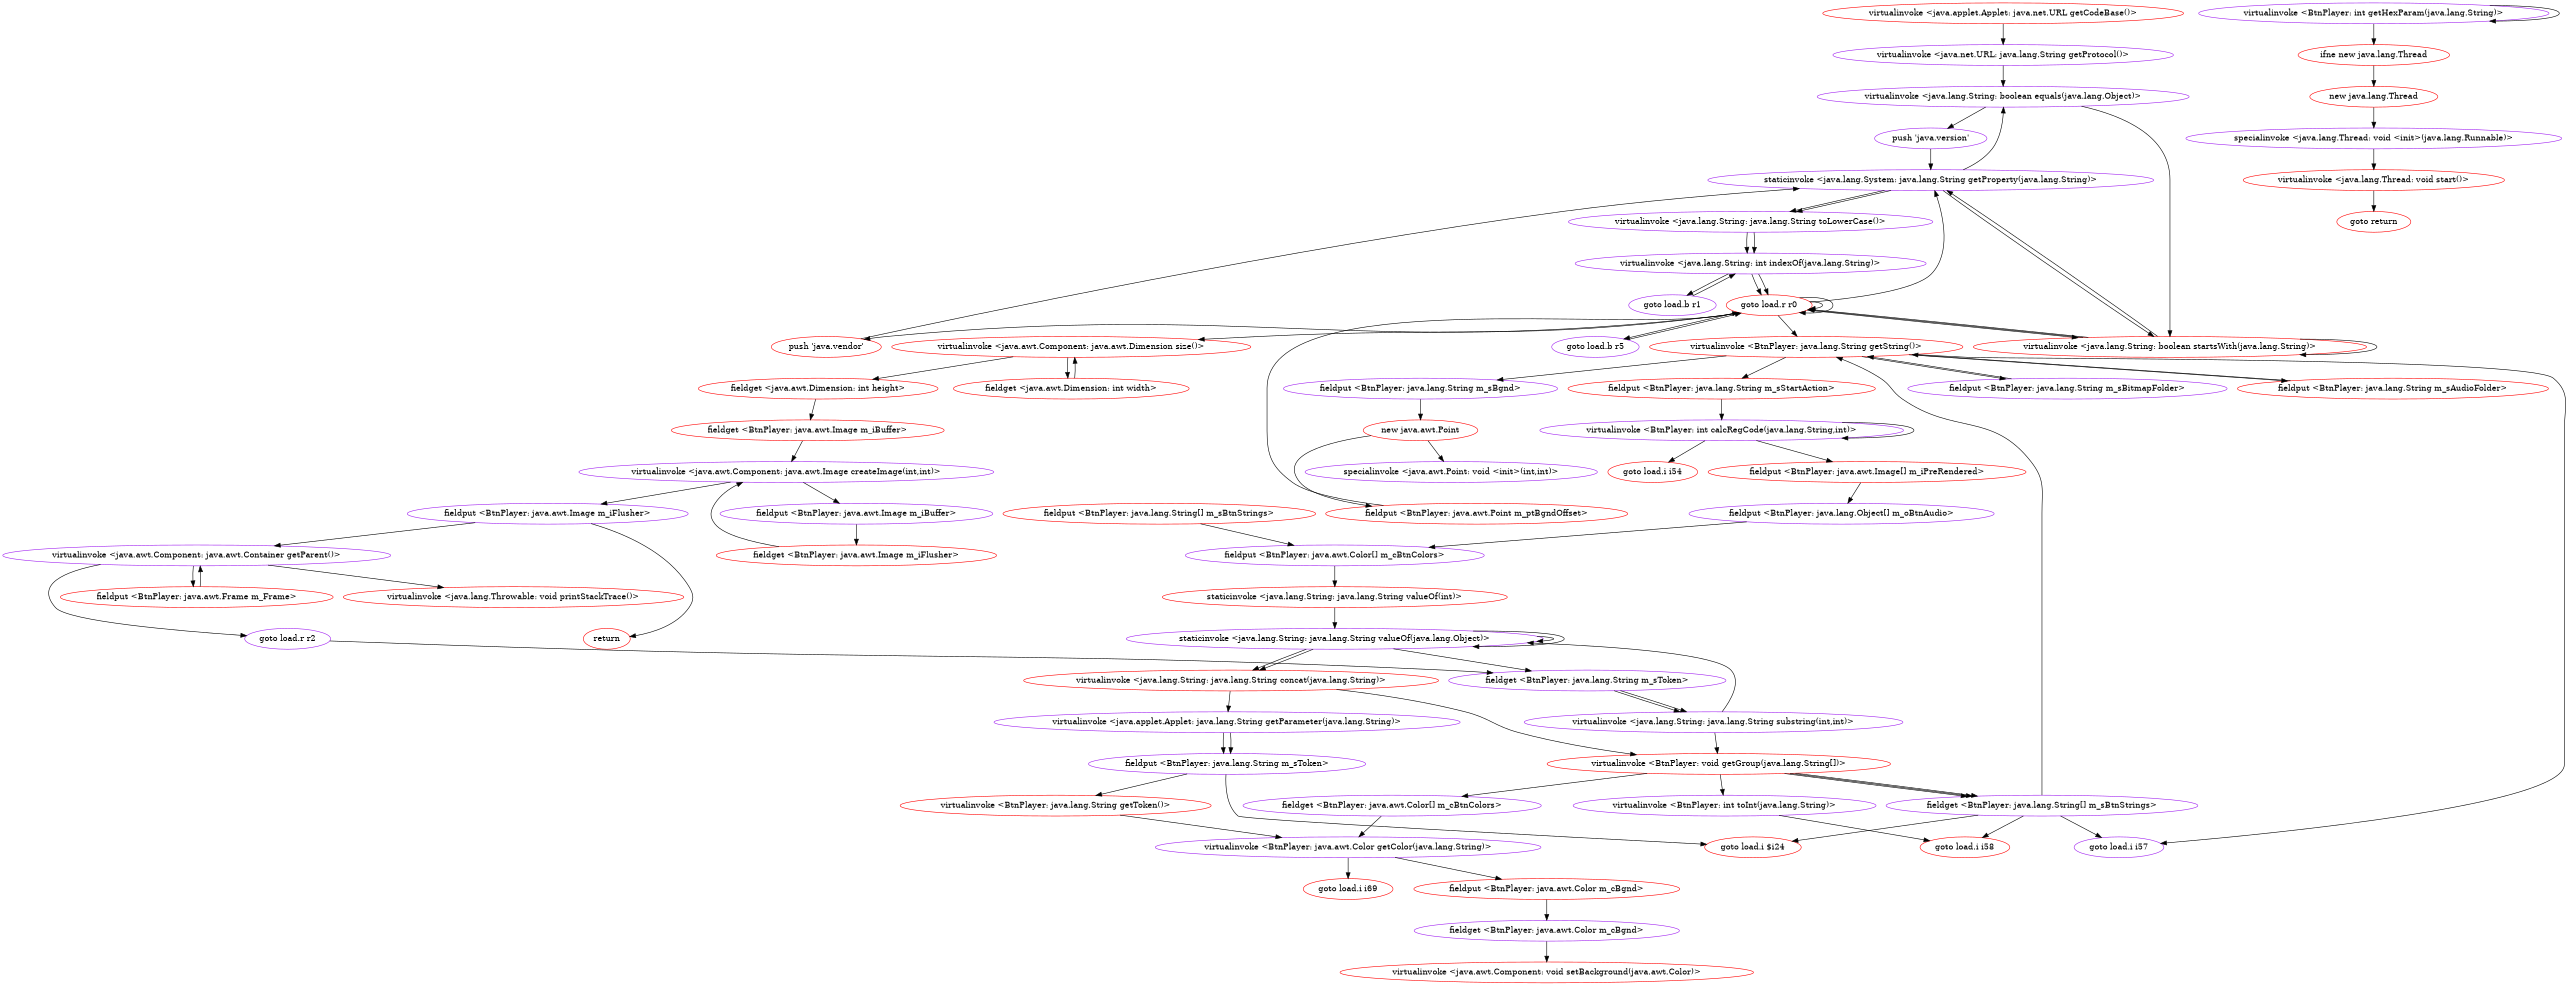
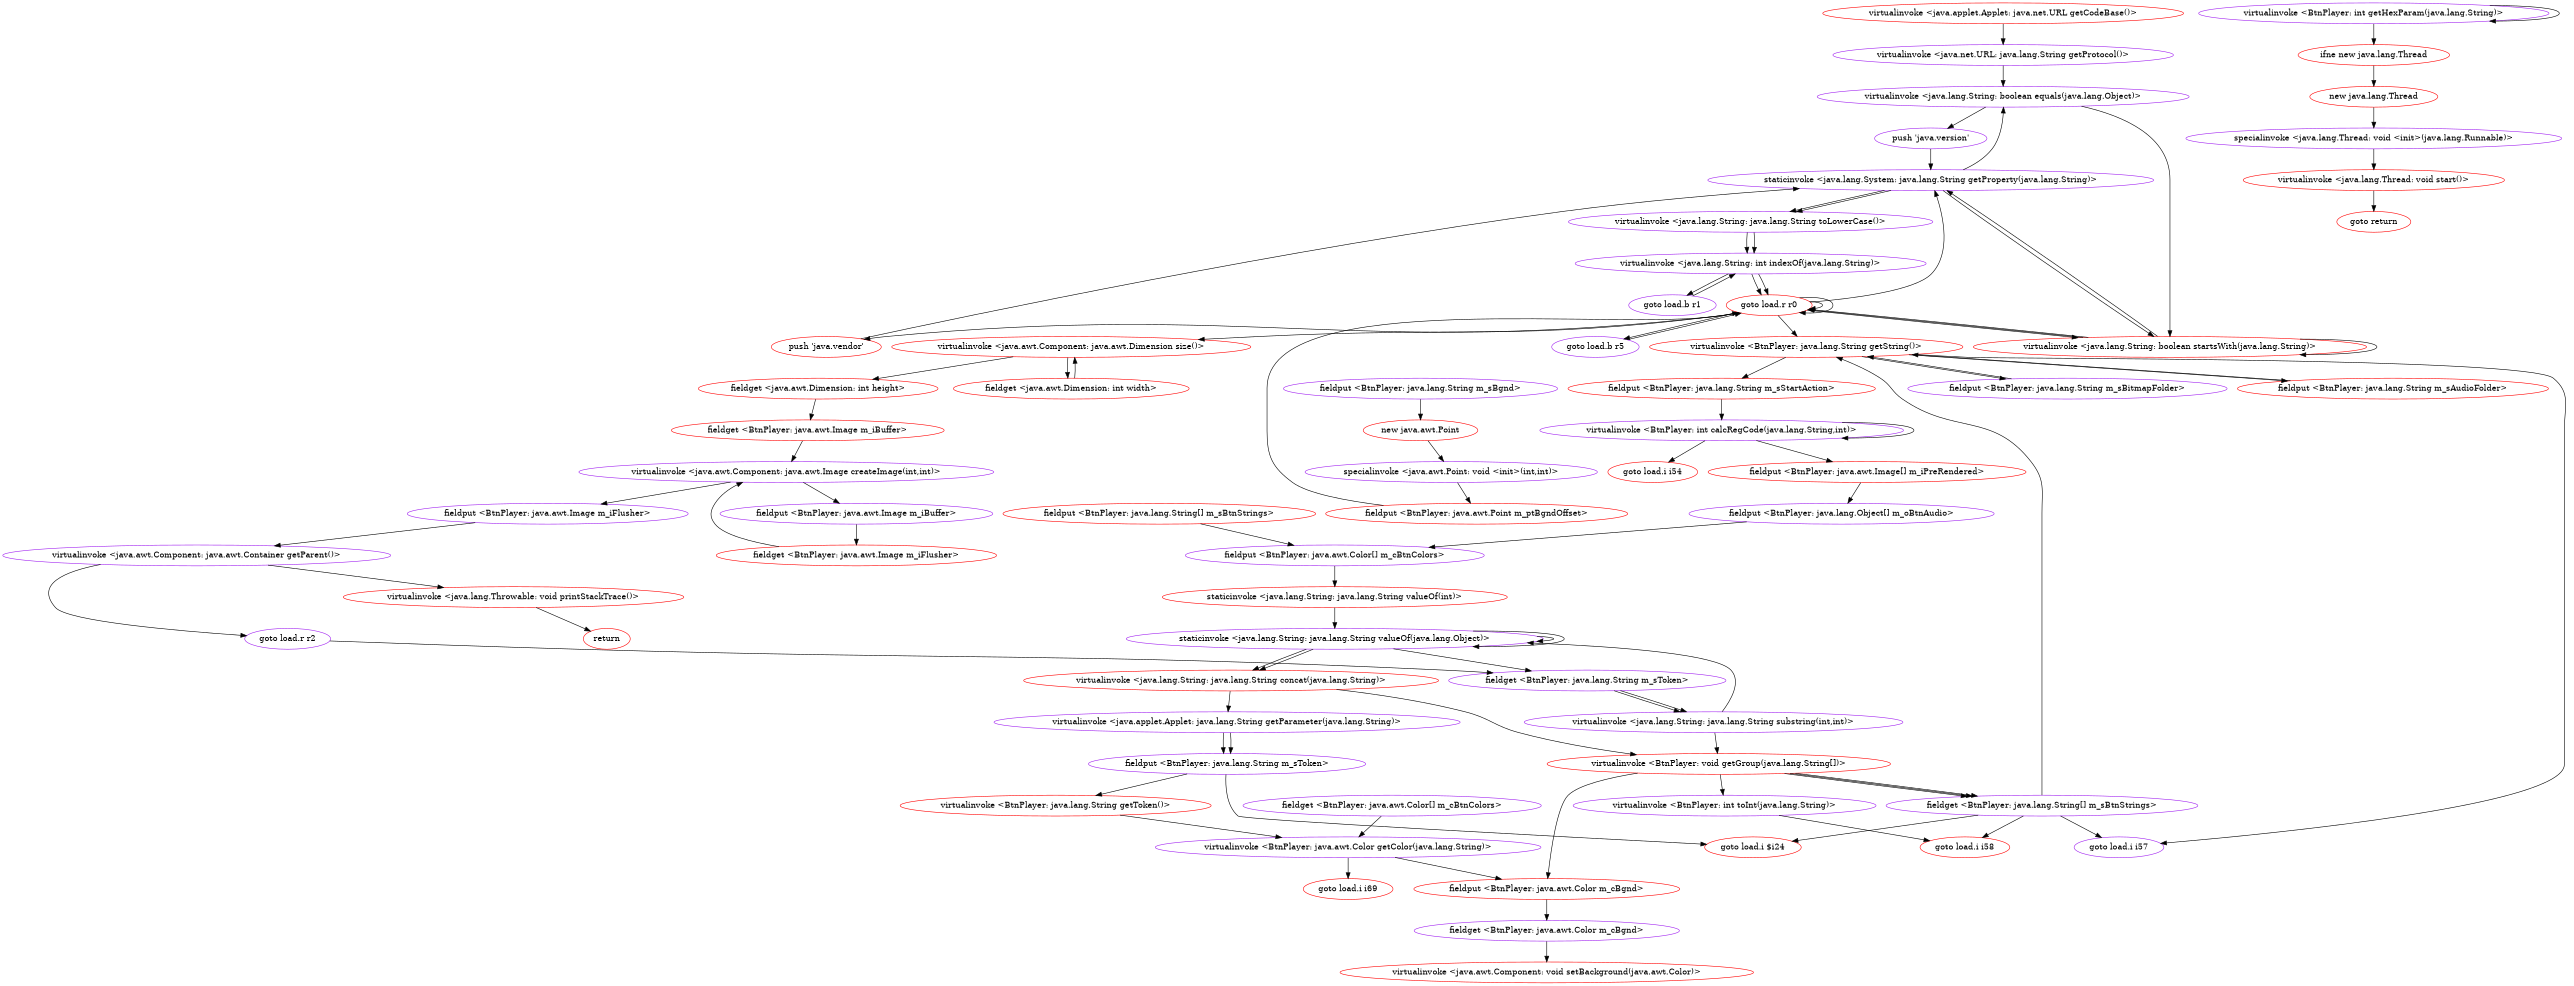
(1615, 368) -> none
(1295, 468) -> (1462, 490)
(679, 573) -> (561, 618)
(197, 597) -> none
(1557, 785) -> (1566, 798)
